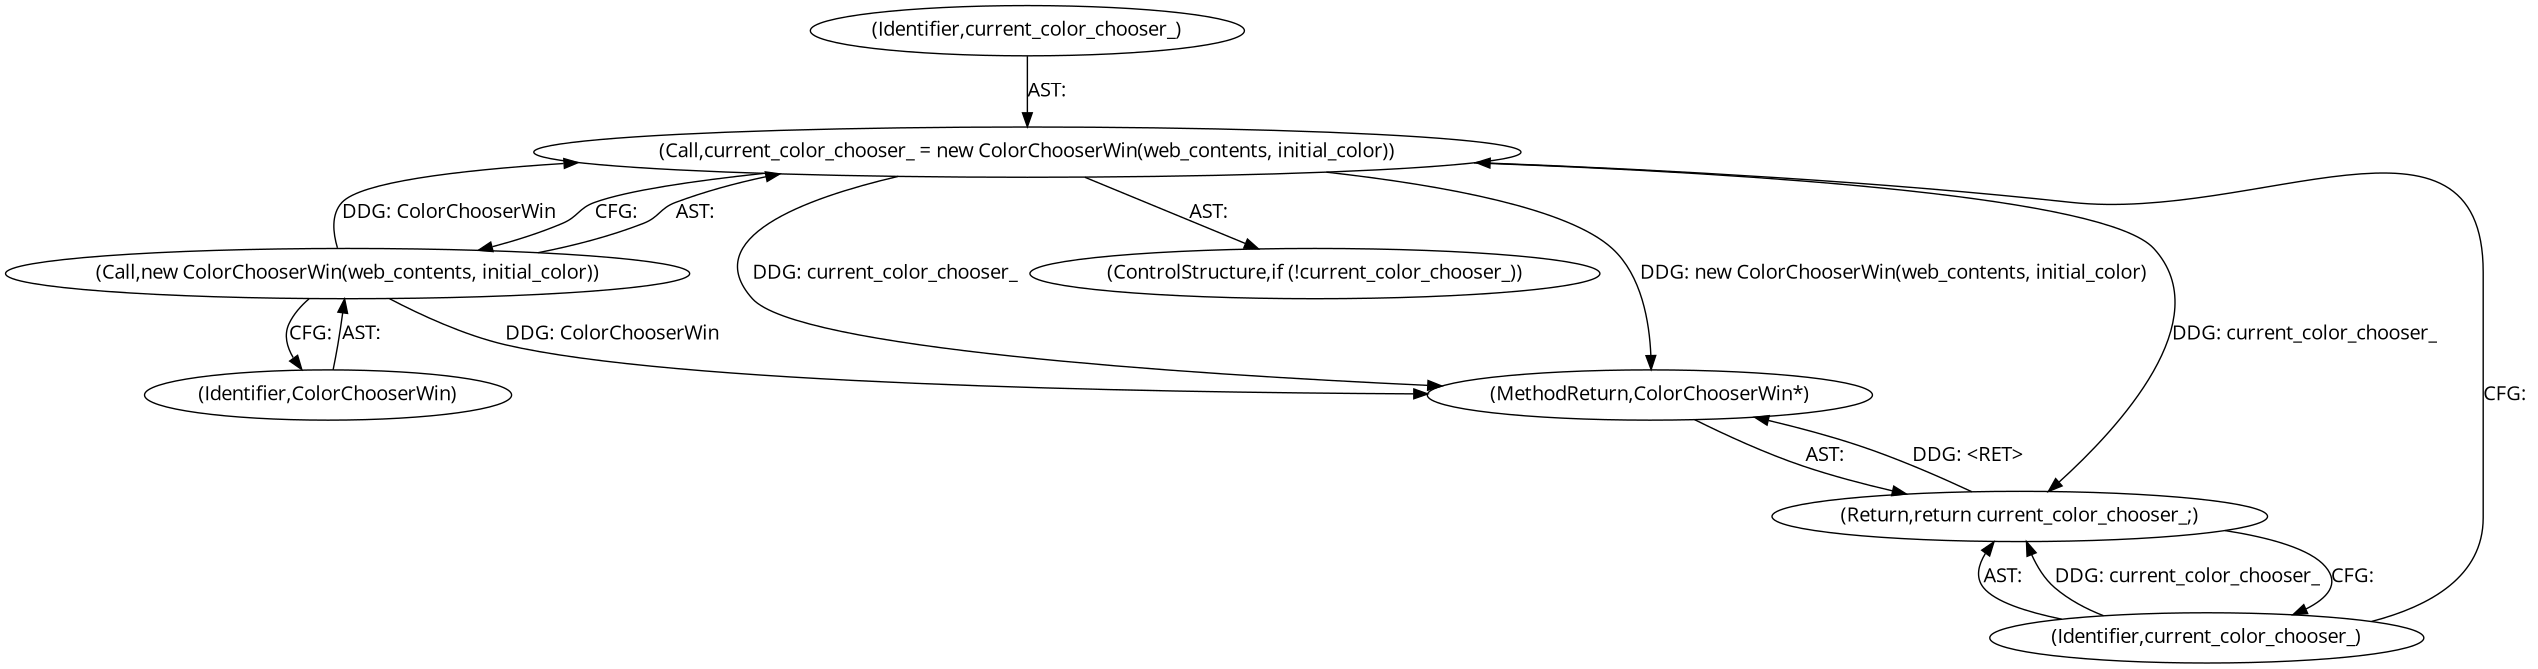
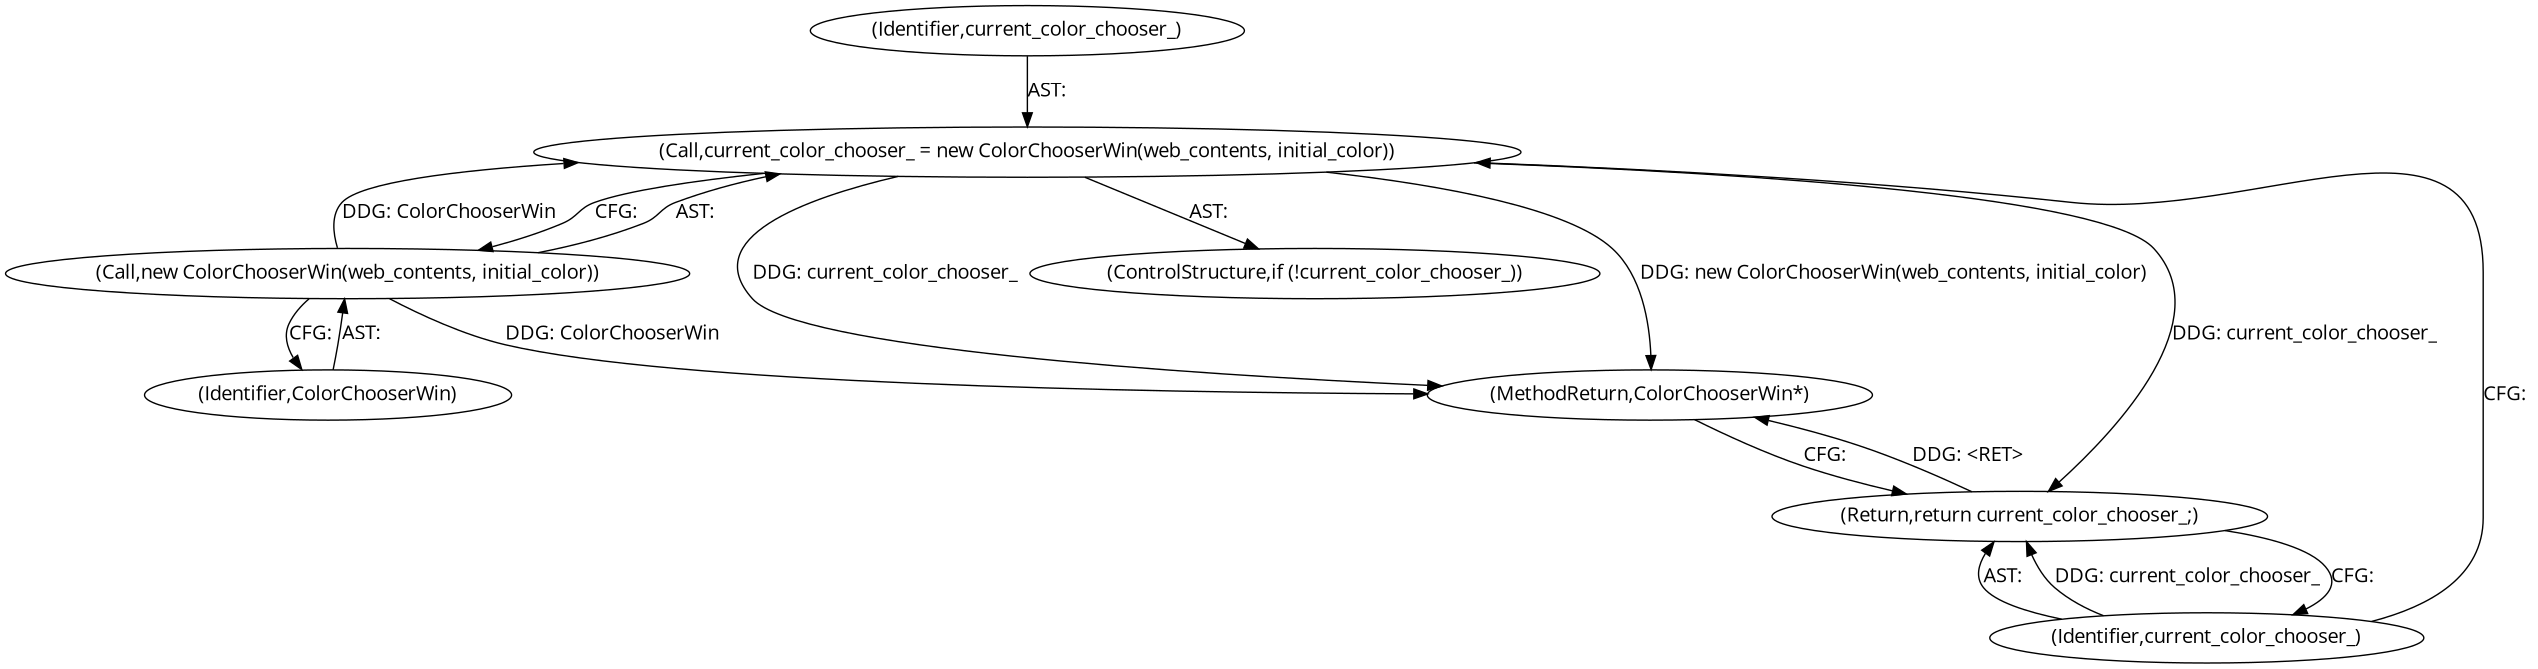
(1828, 456) -> (1828, 456)
